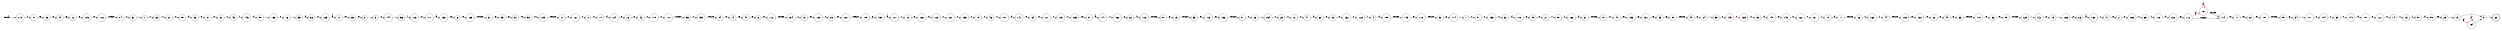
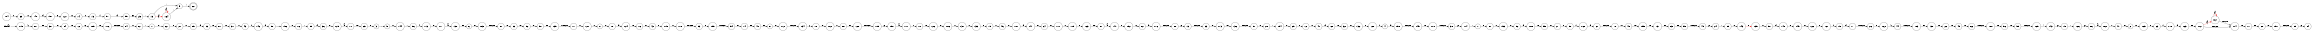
(2309, 18) -> none
